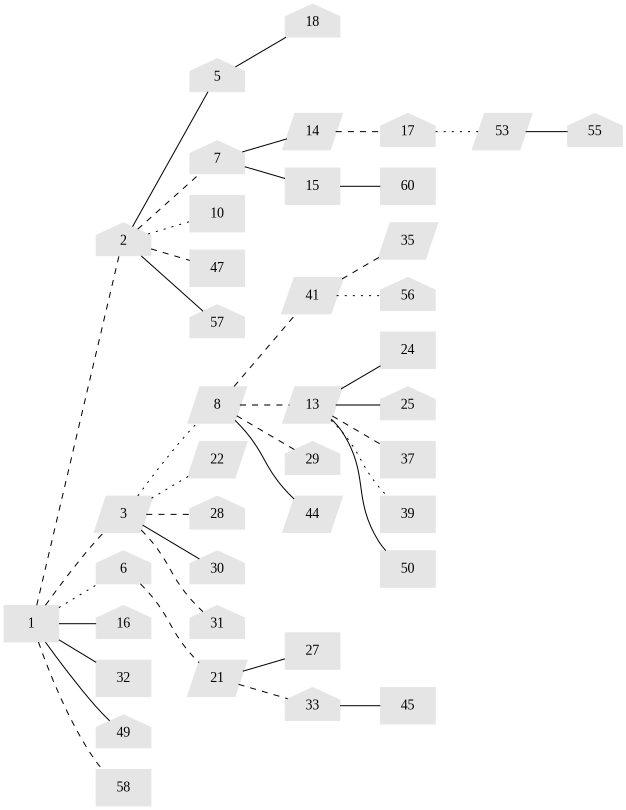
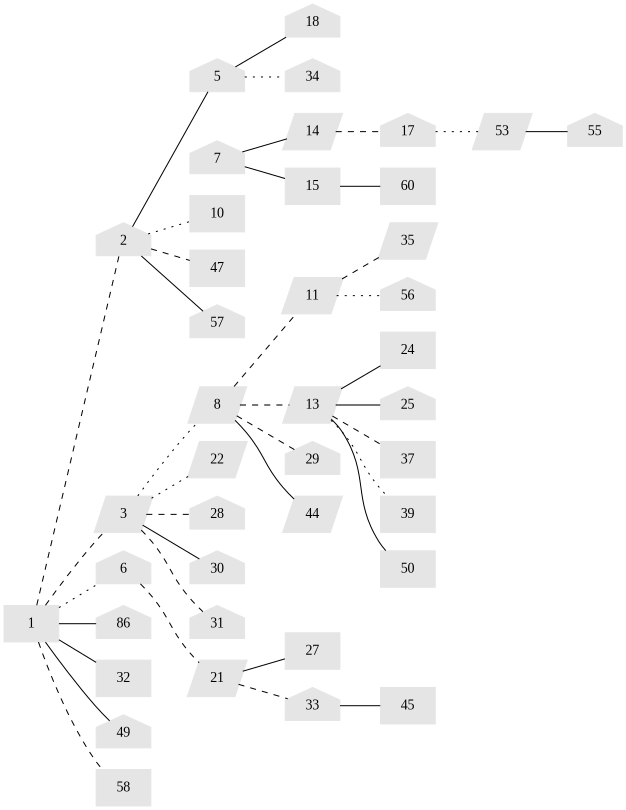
none -> (313, 77)
(169, 201) -> none
(313, 296) -> (313, 296)
(124, 624) -> (124, 624)
